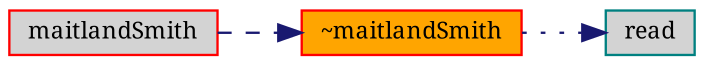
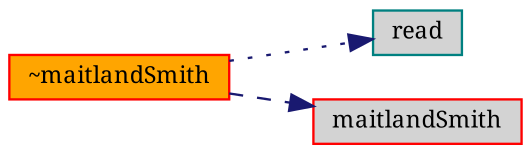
(248, 33) -> (260, 98)
